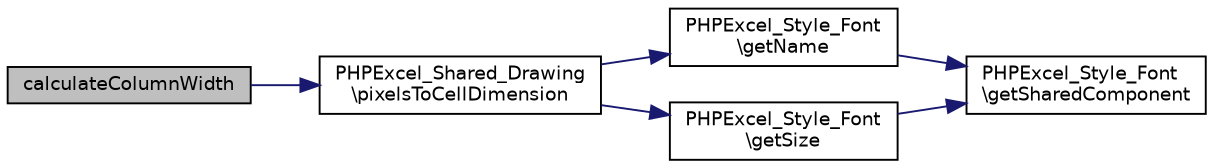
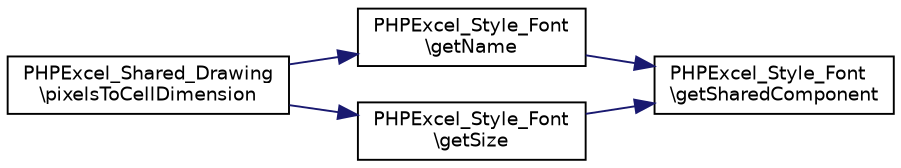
(129, 85) -> none
